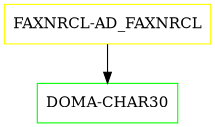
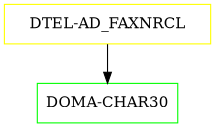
(108, 24) -> (108, 24)
